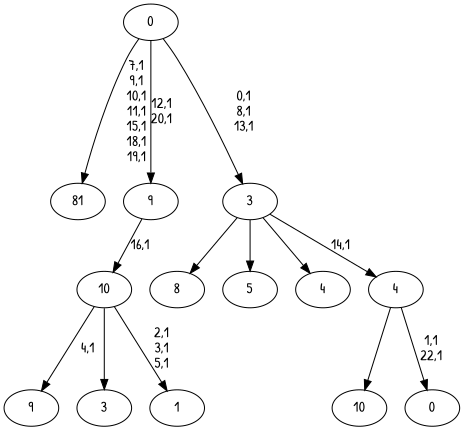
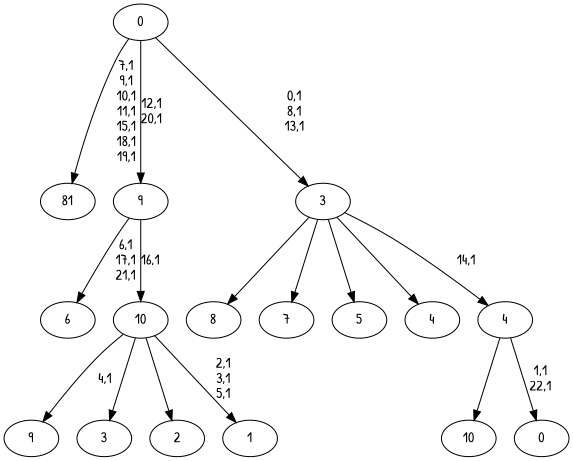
none -> (68, 320)
none -> (287, 320)
none -> (177, 438)
